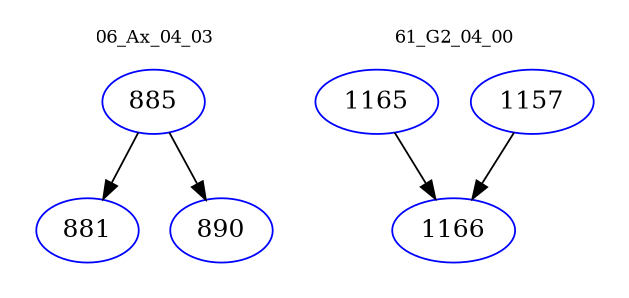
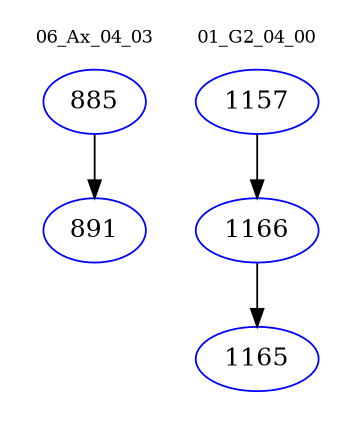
(455, 38) -> (257, 38)
(410, 158) -> (257, 286)
(88, 230) -> none
(221, 230) -> (95, 230)
